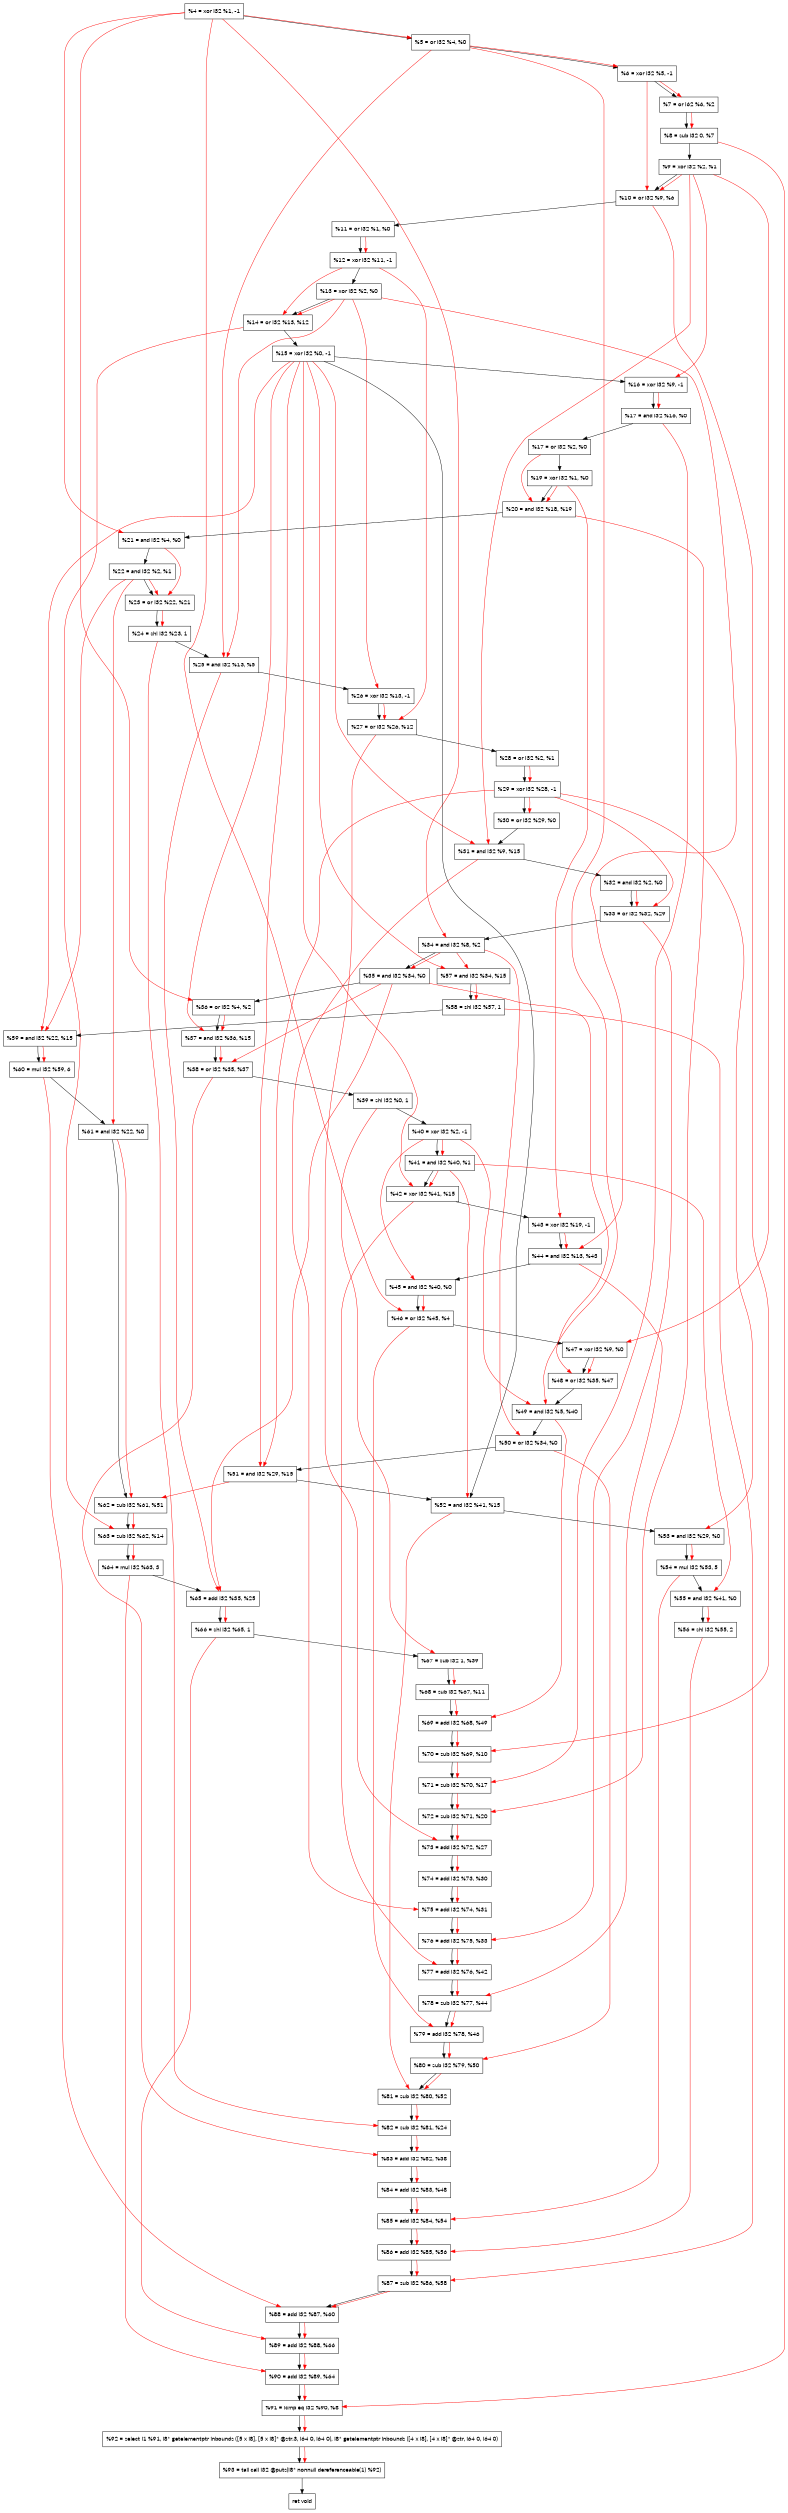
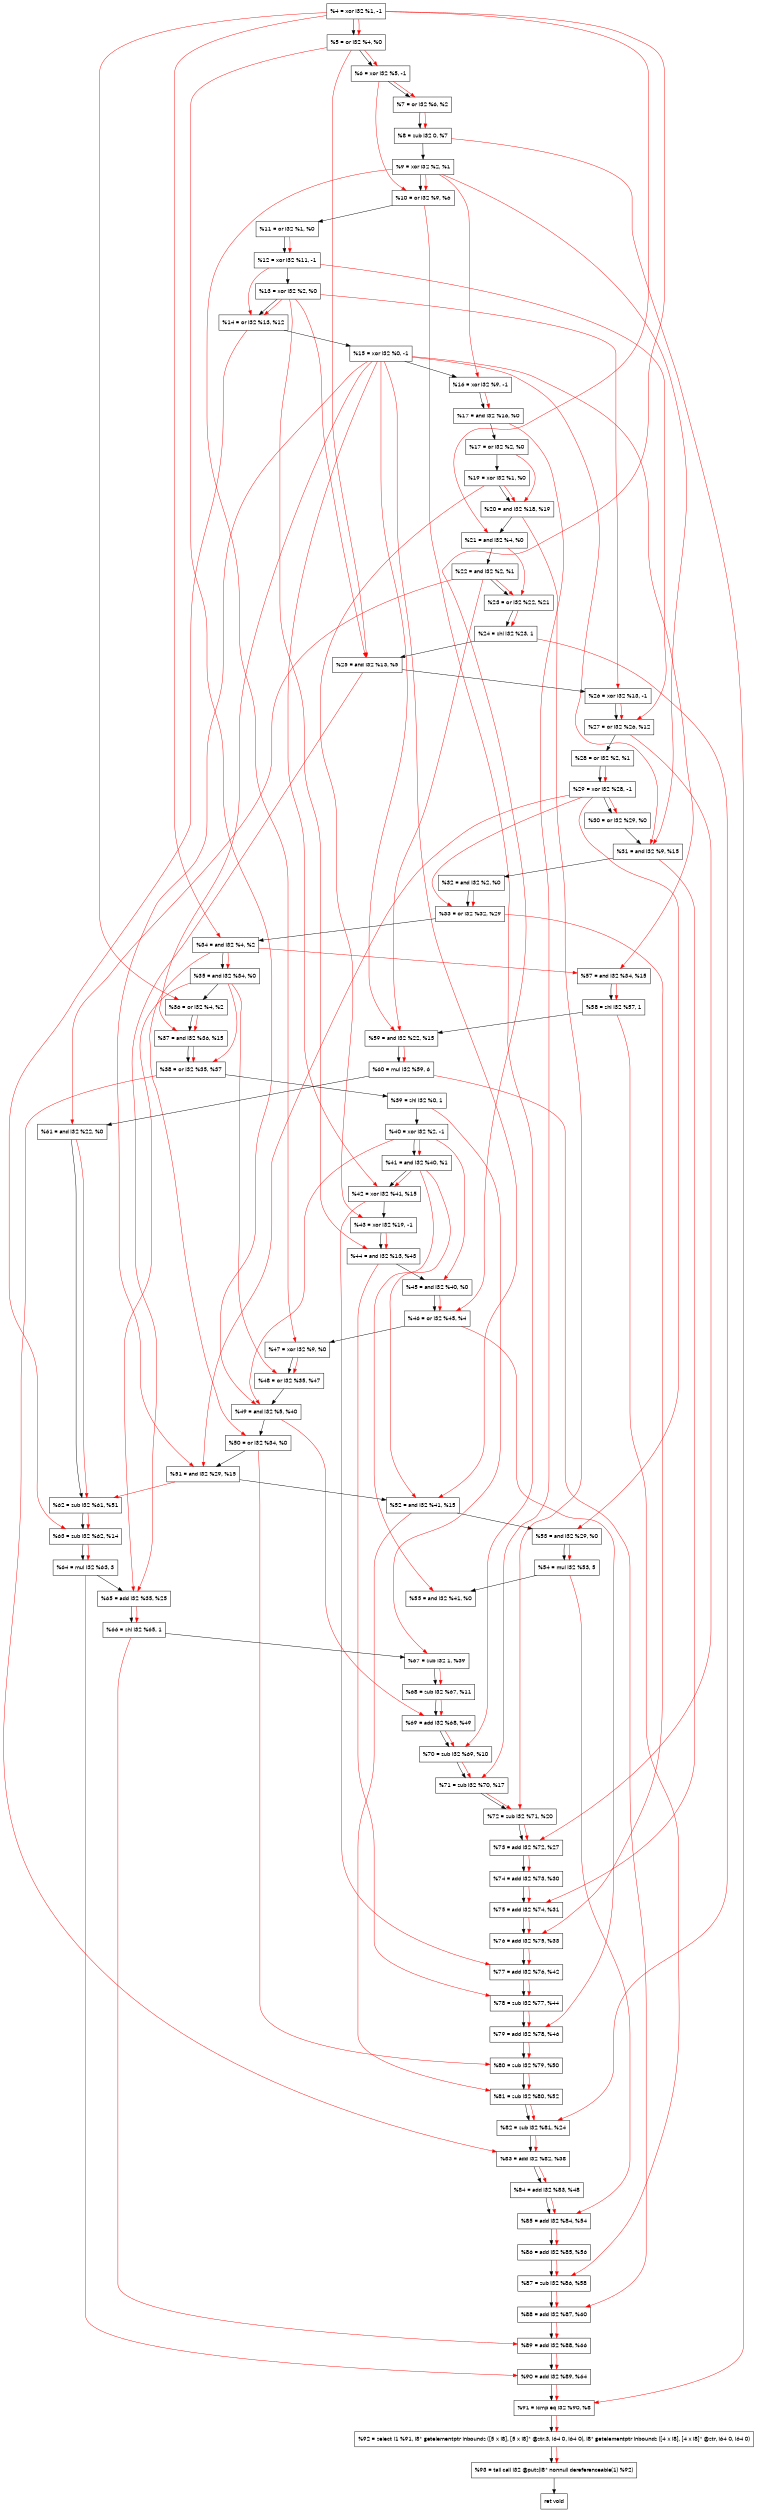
(689, 105) -> (422, 105)
(470, 908) -> (438, 945)
(451, 945) -> (226, 945)
(705, 1630) -> none
